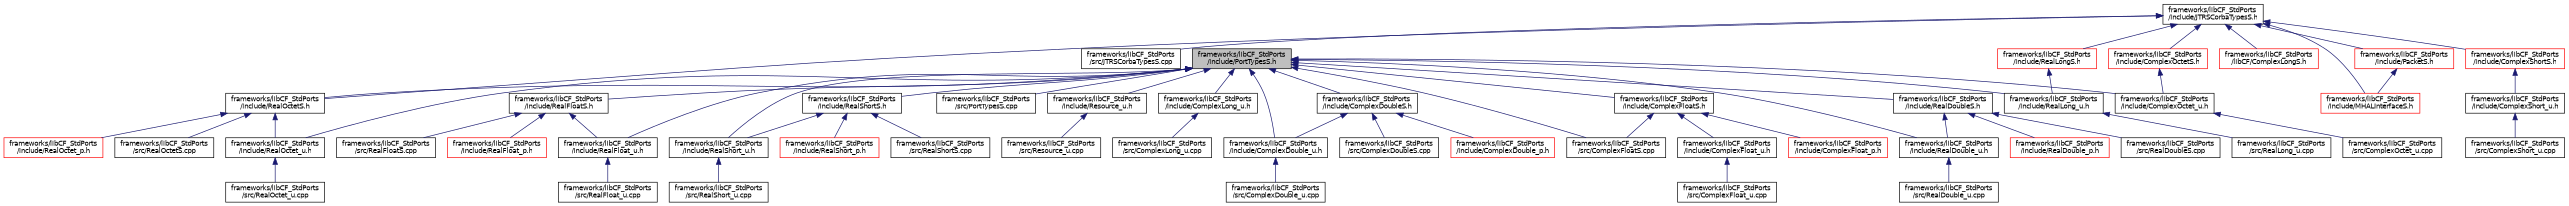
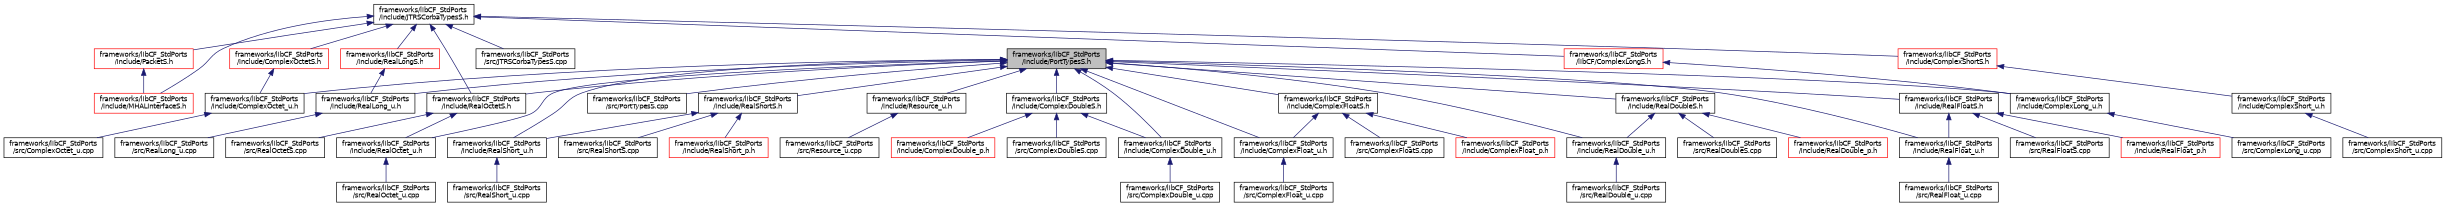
none -> (1840, 76)
(1443, 98) -> (1173, 104)
(53, 148) -> none
